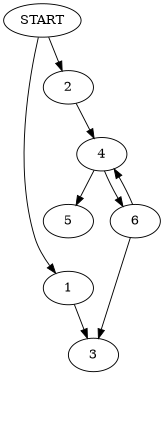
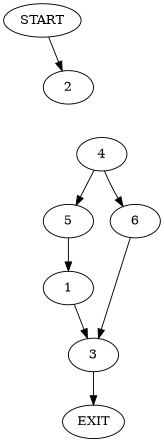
(83, 117) -> none
(24, 153) -> (68, 250)
(126, 191) -> none
none -> (93, 422)
